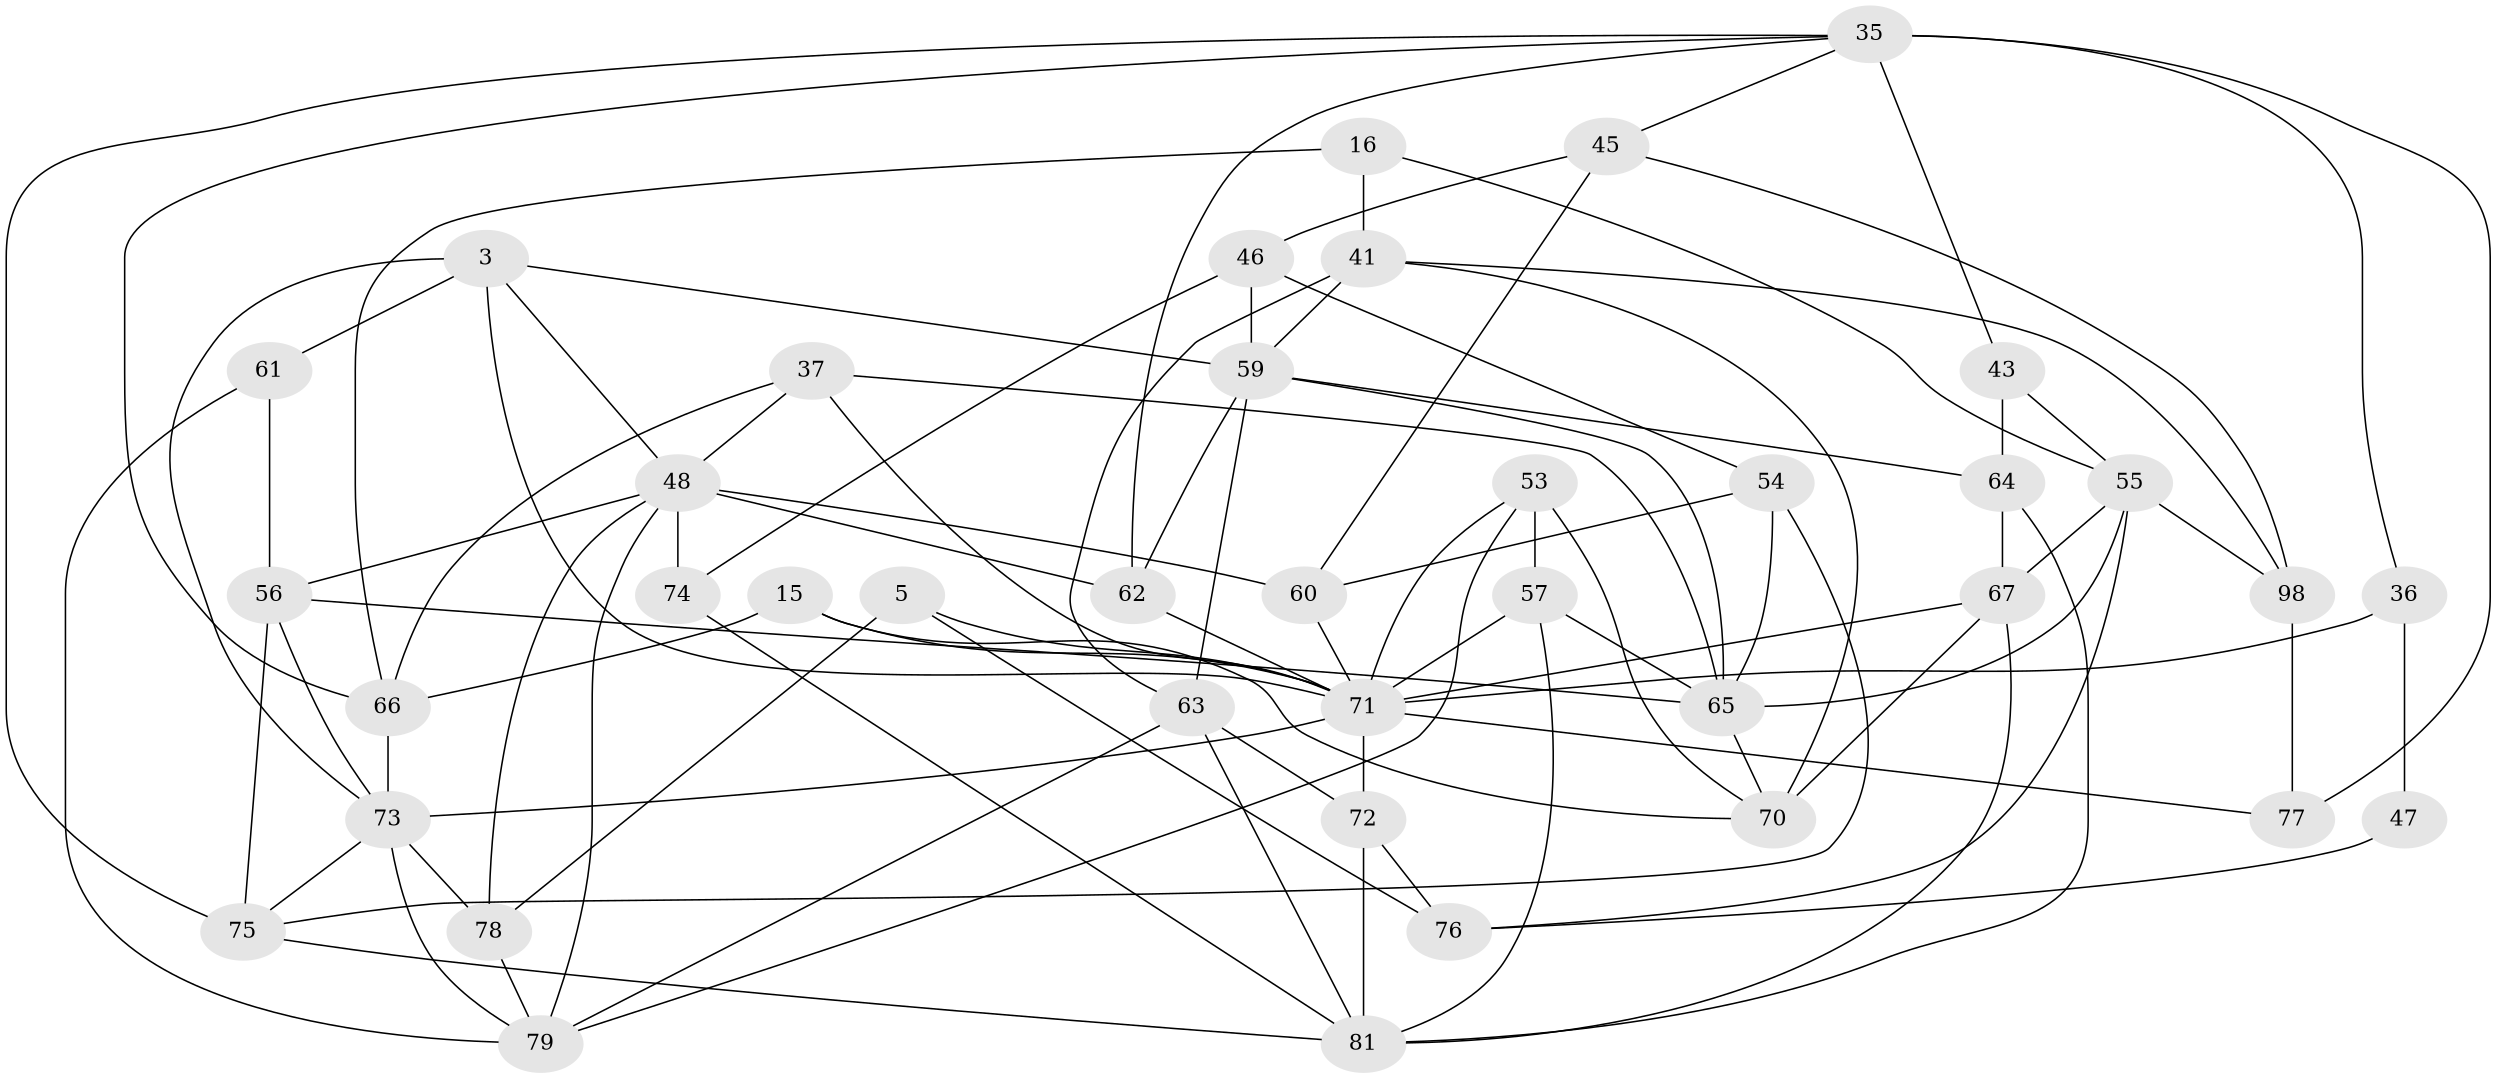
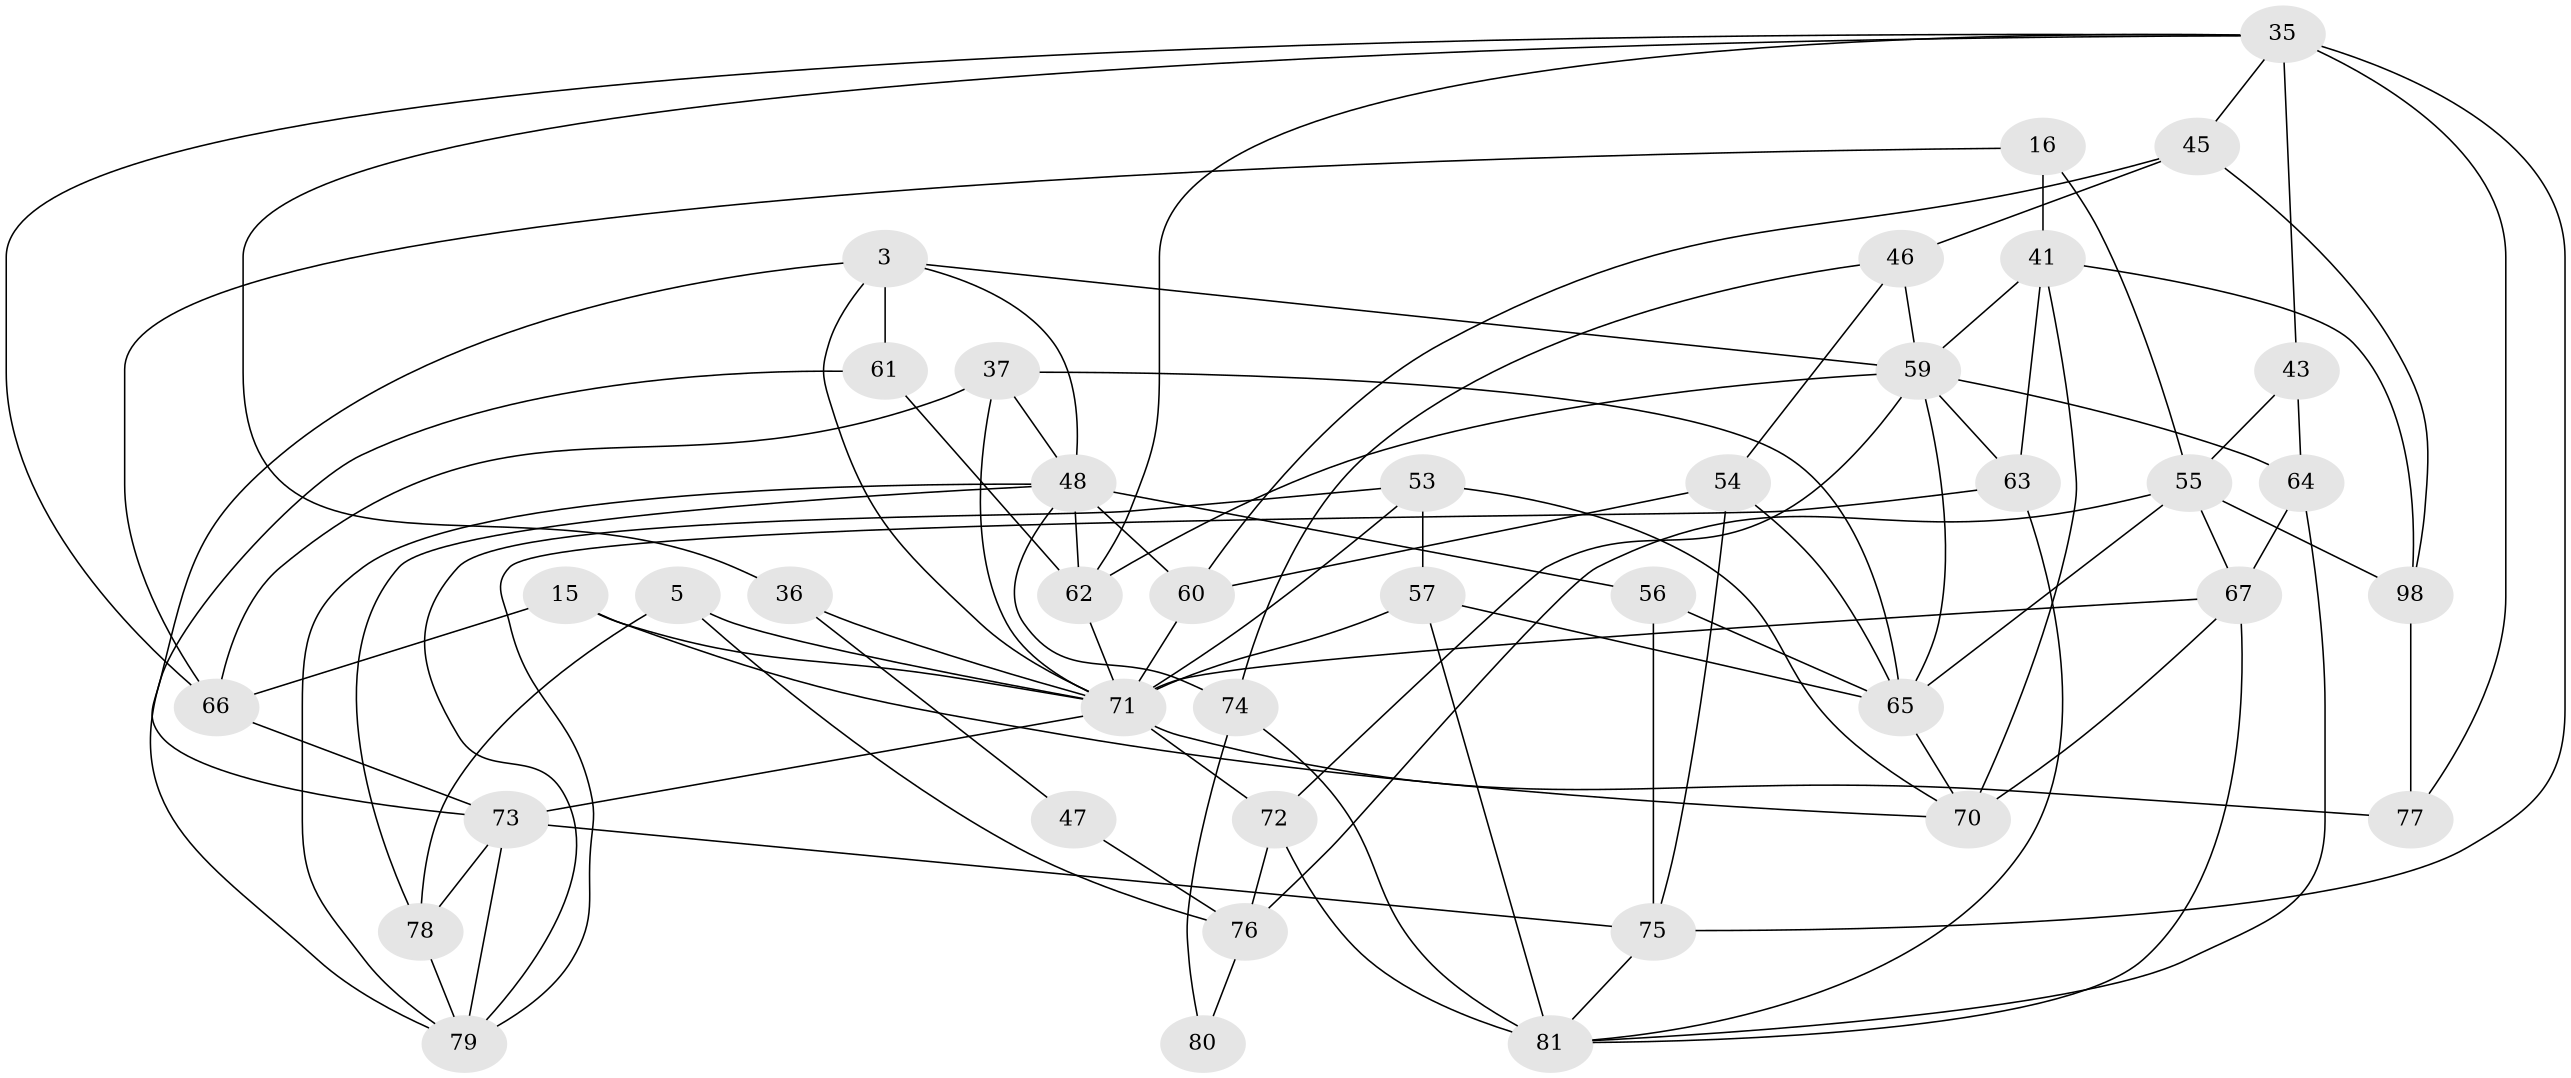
(270, 483) -> (971, 470)
(319, 711) -> none
(1278, 764) -> (1580, 552)
none -> (1203, 1044)
